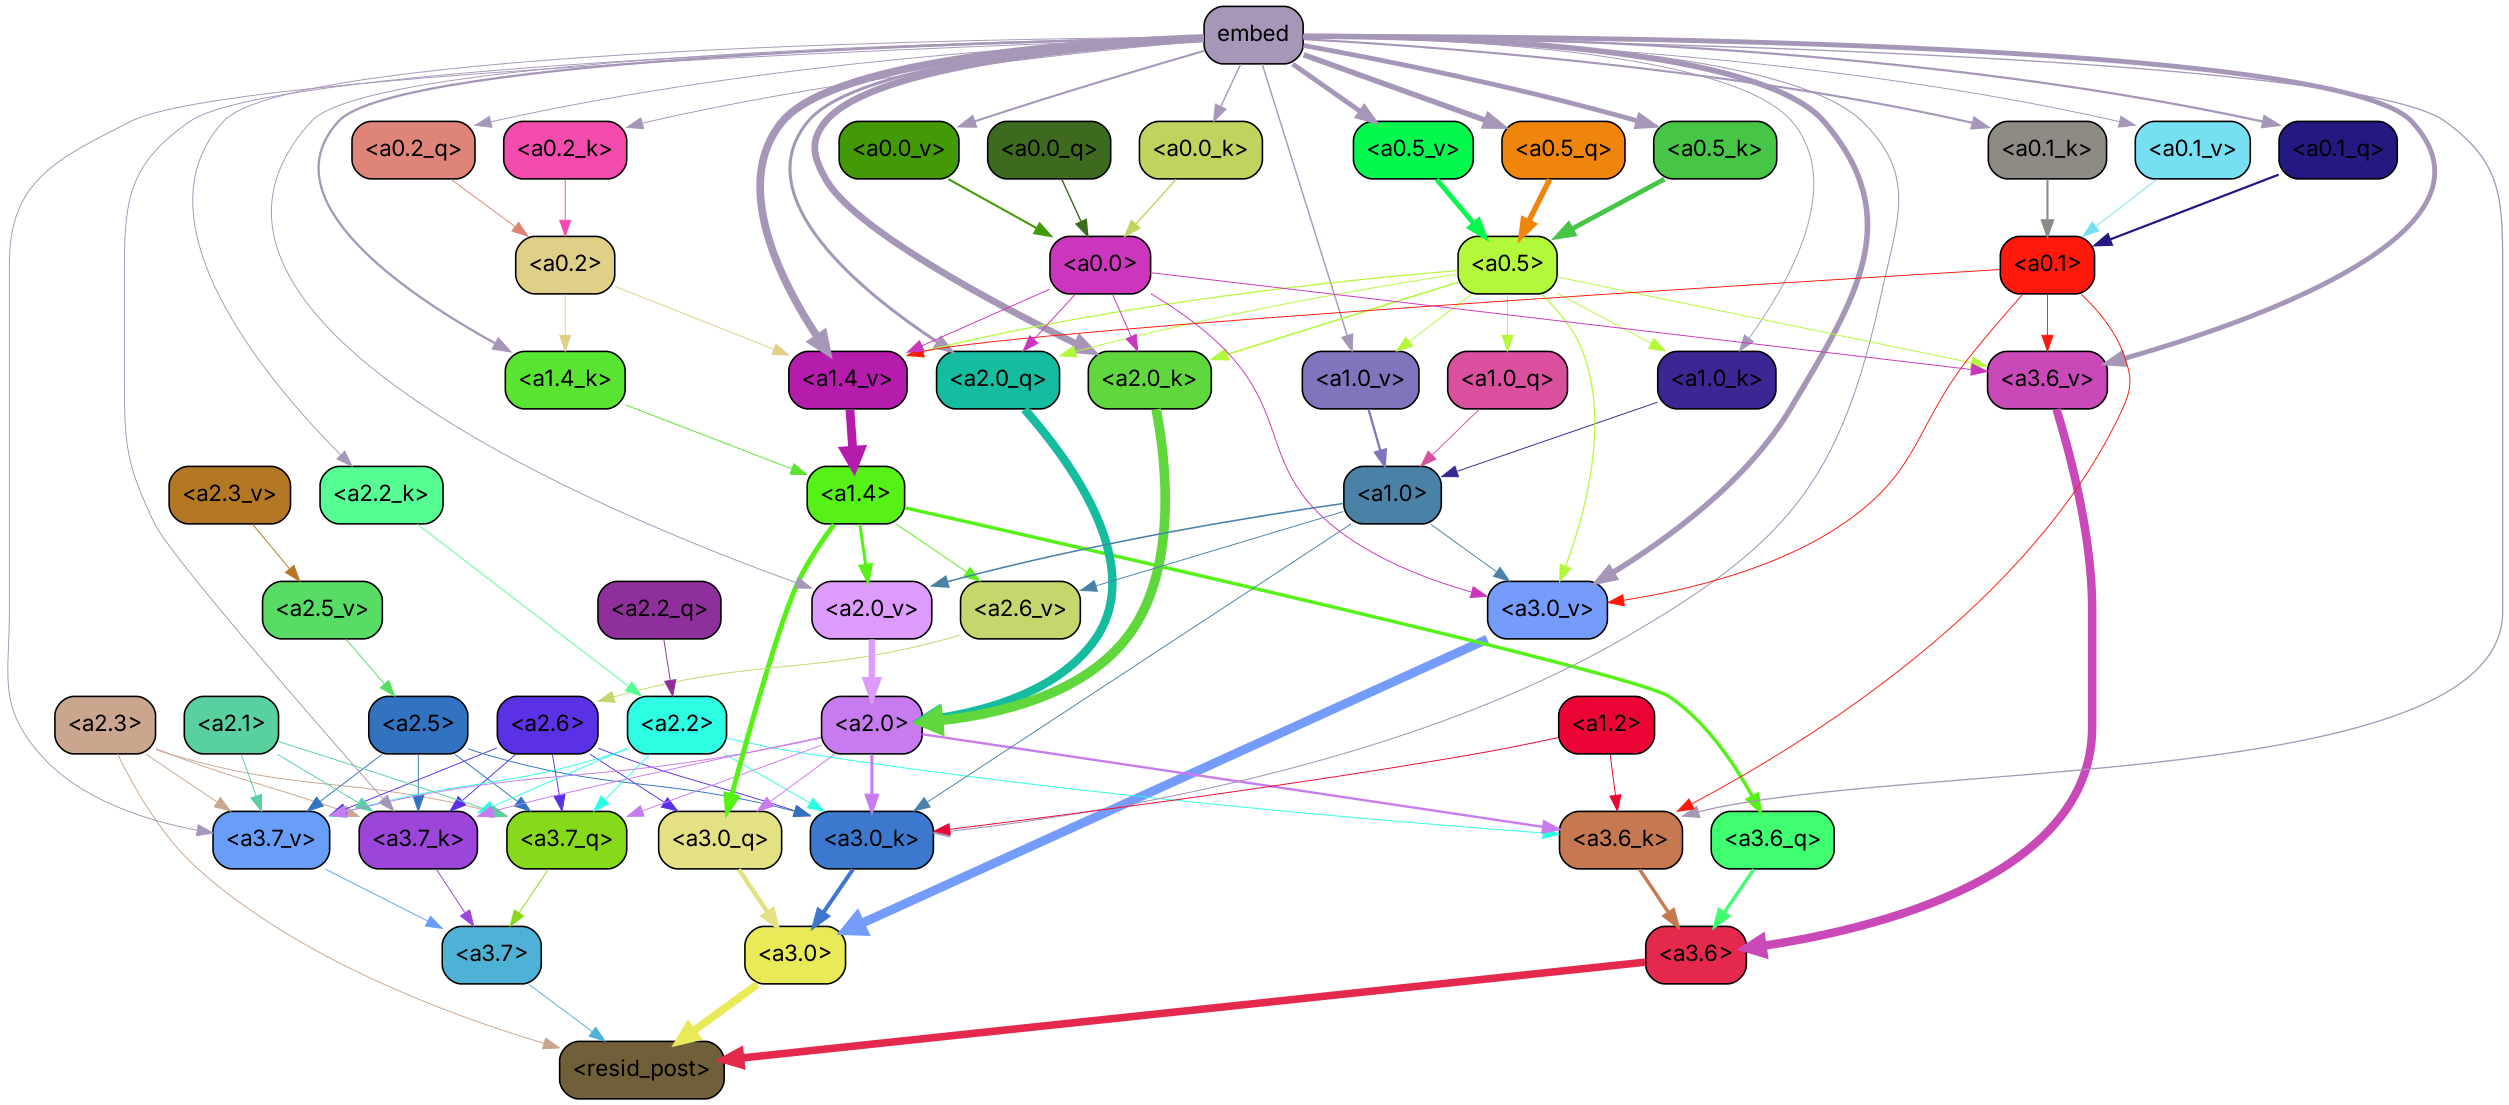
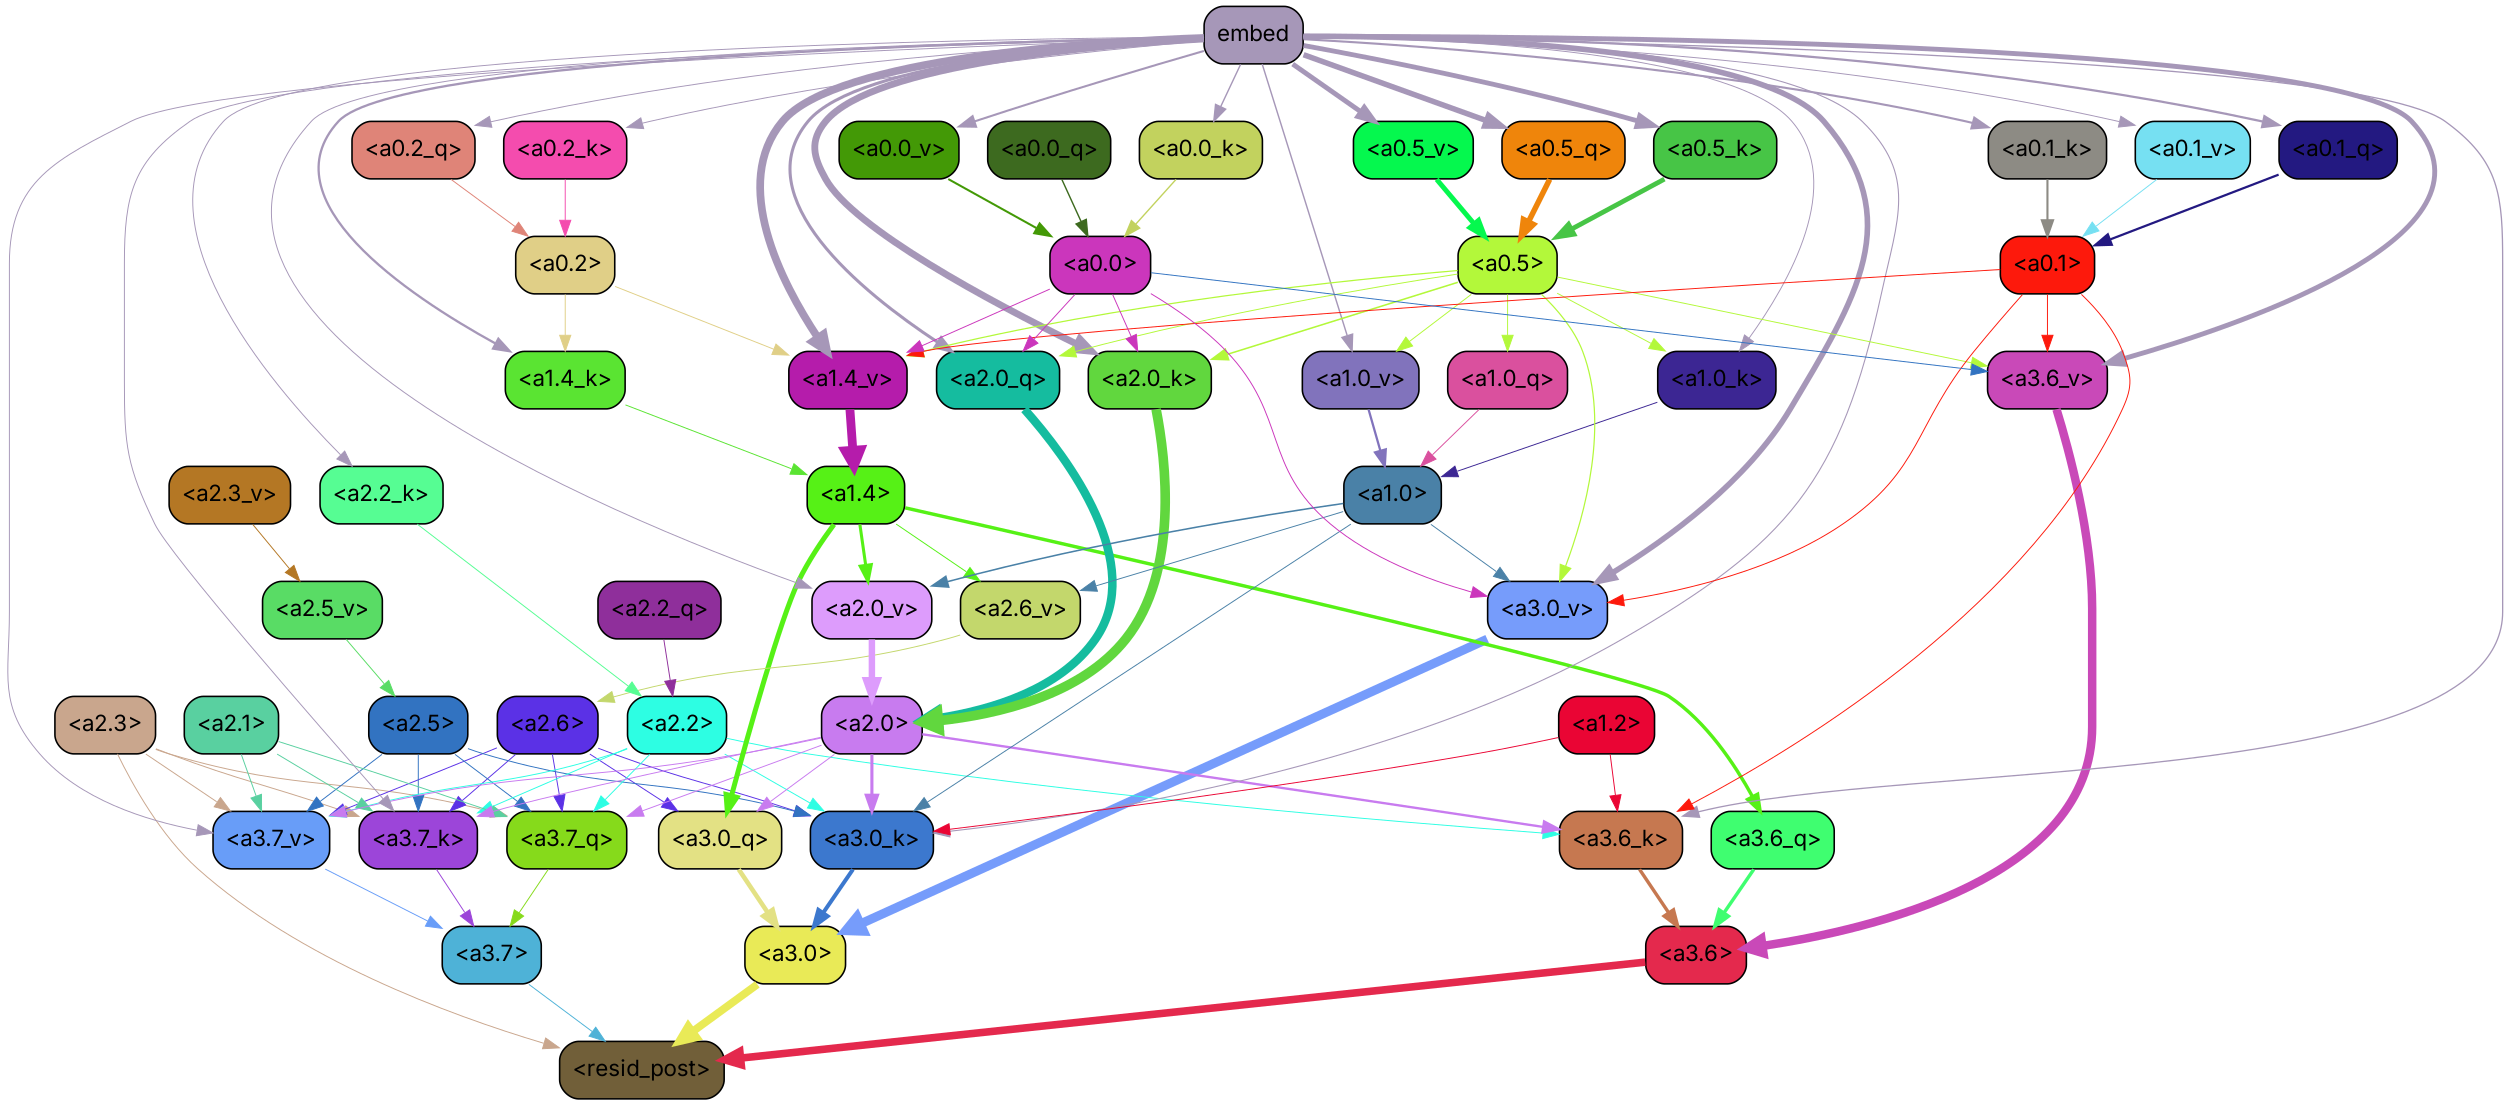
(1541, 319) -> (1541, 319)
